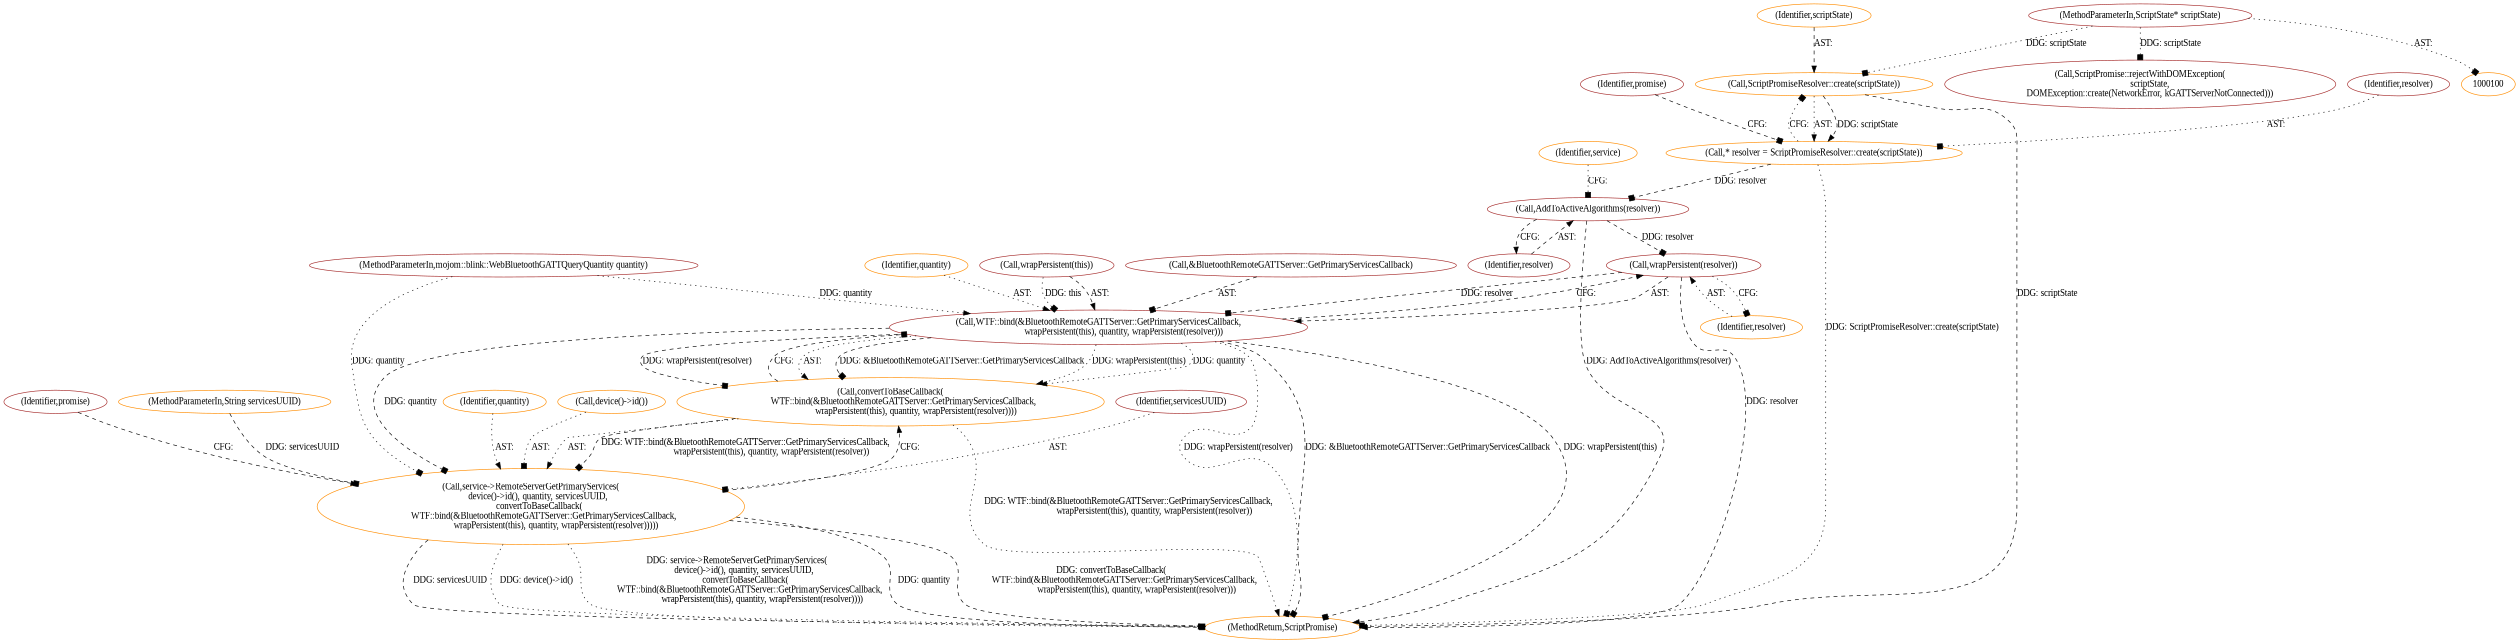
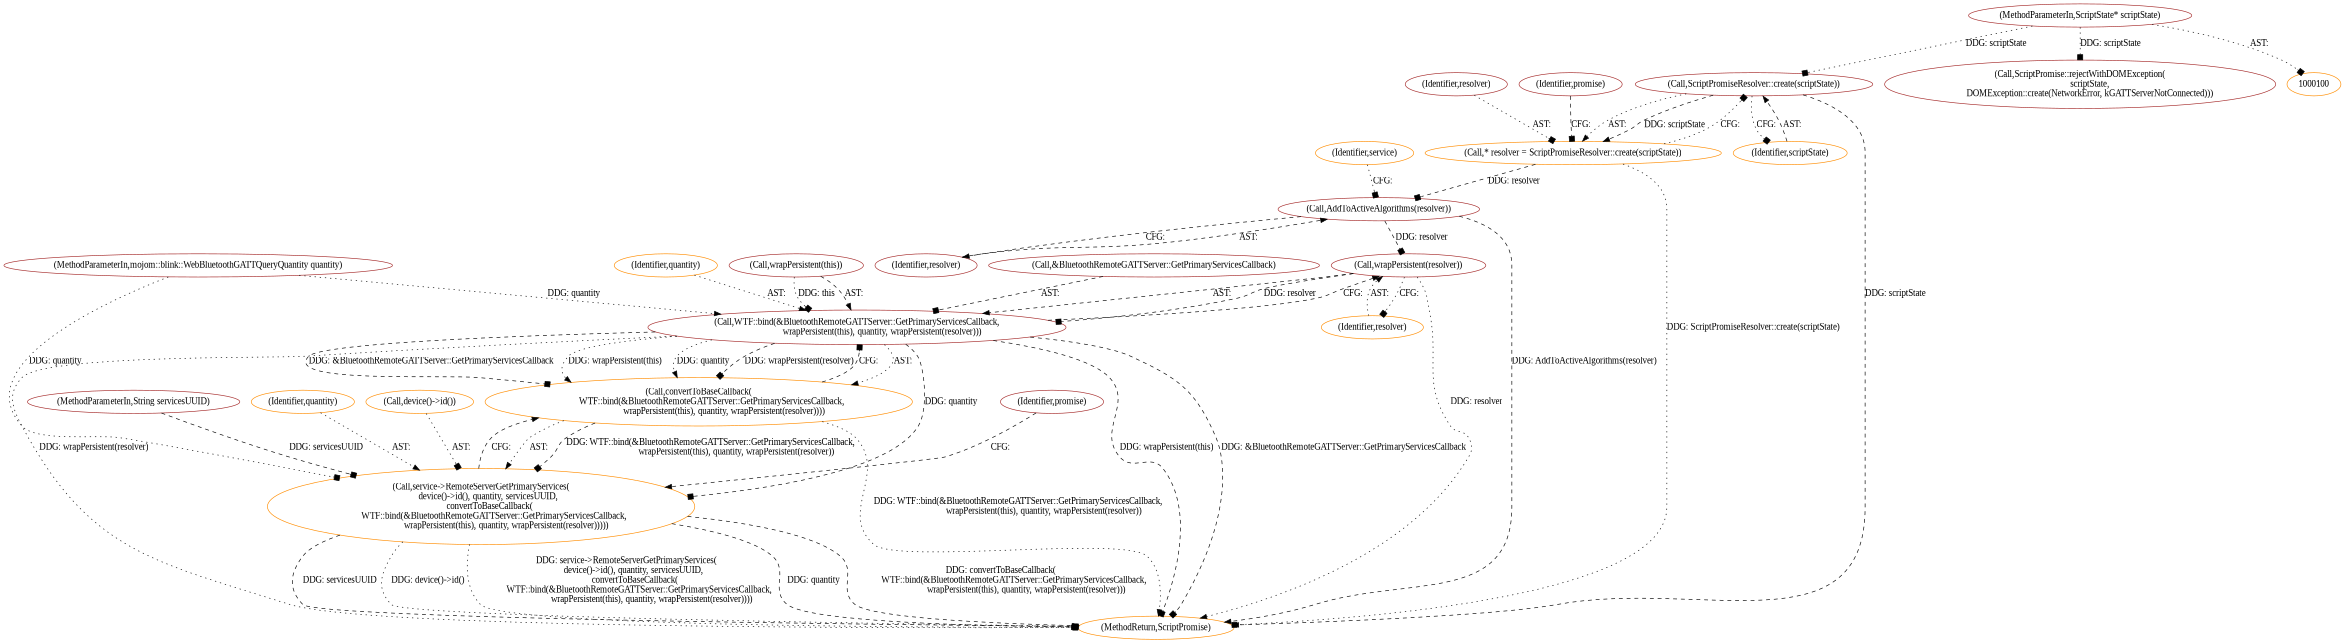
(1814, 84) -> (1754, 84)
none -> (1753, 119)
(225, 402) -> (134, 402)
(1181, 402) -> none
(1699, 579) -> (1432, 502)
